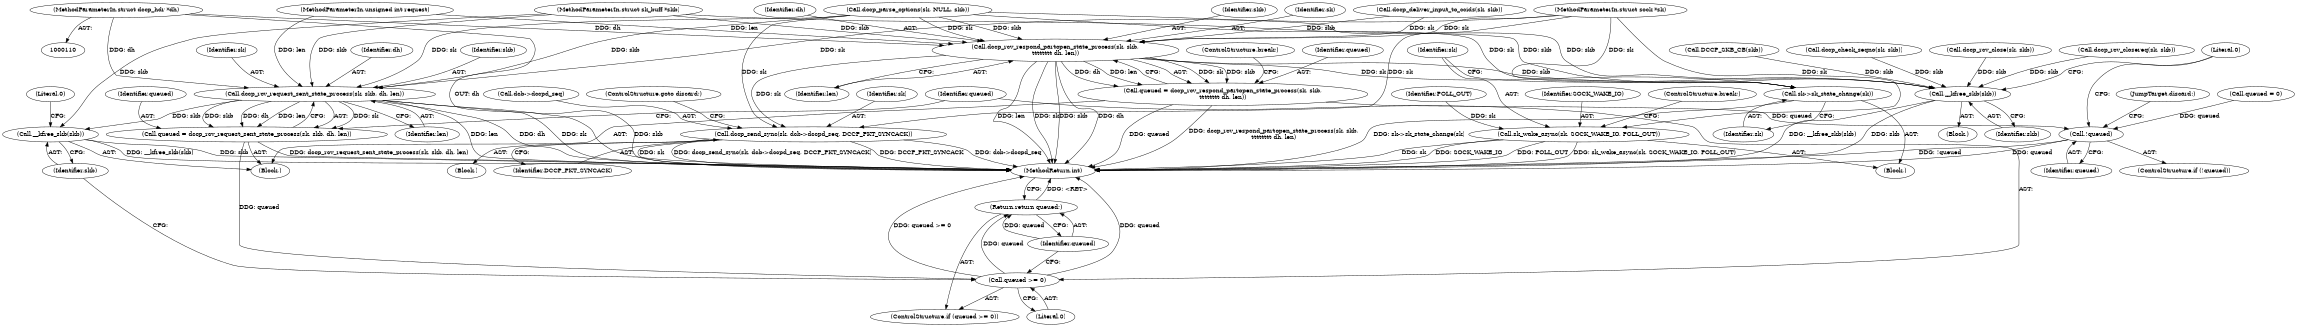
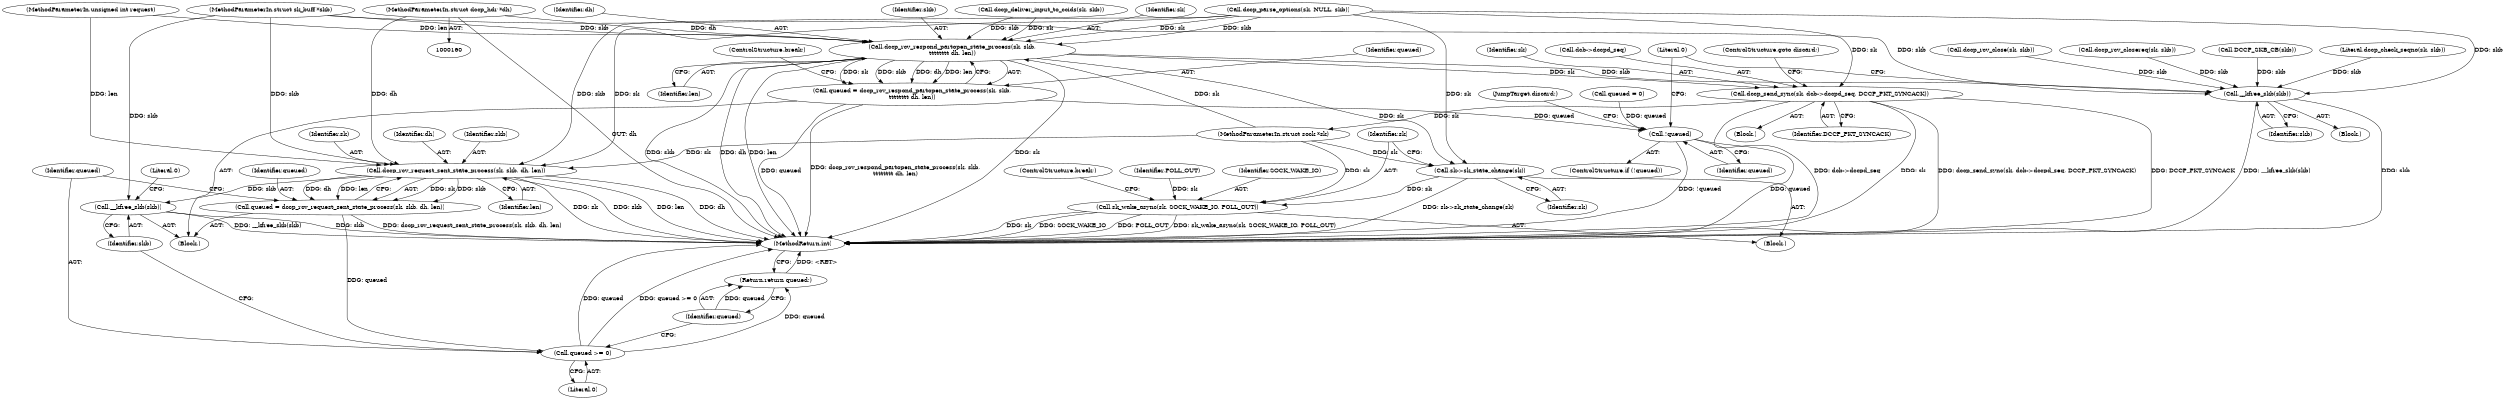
(63, 50) -> (449, 50)
(1854, 50) -> (2393, 50)
(1146, 112) -> (1546, 106)
none -> (1365, 199)
(945, 317) -> none
